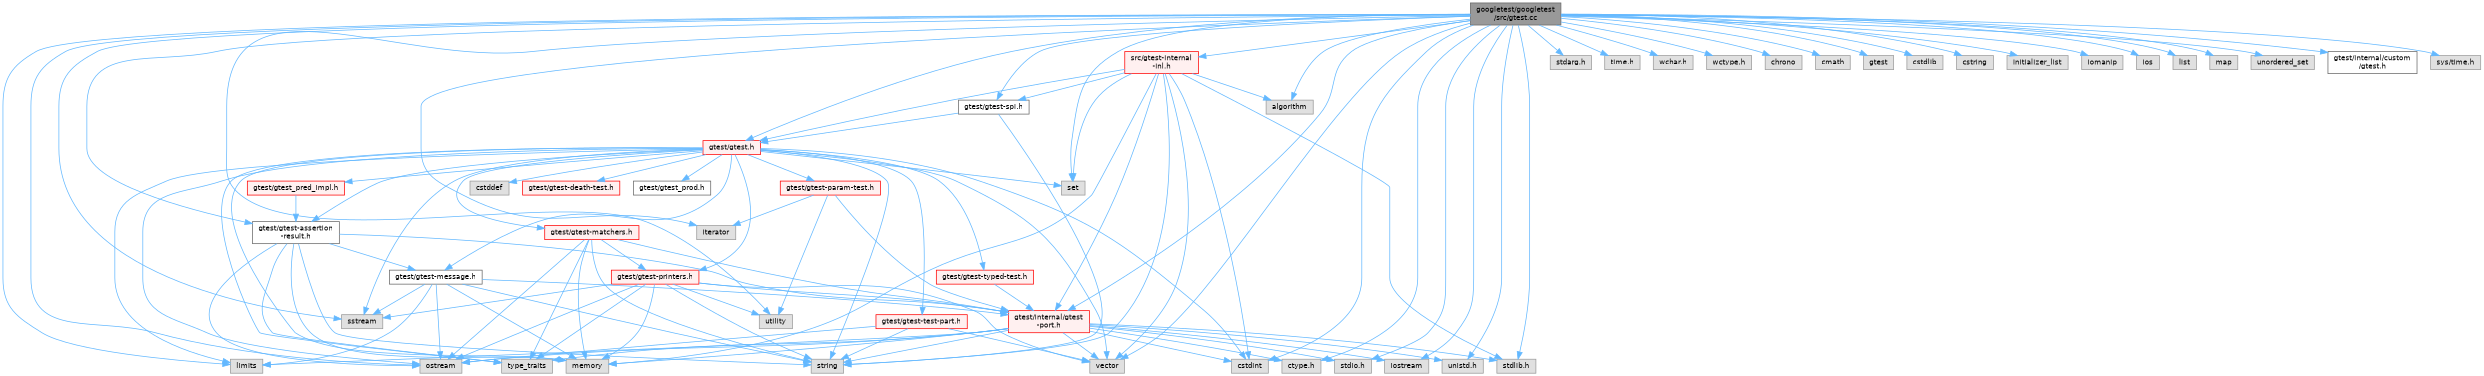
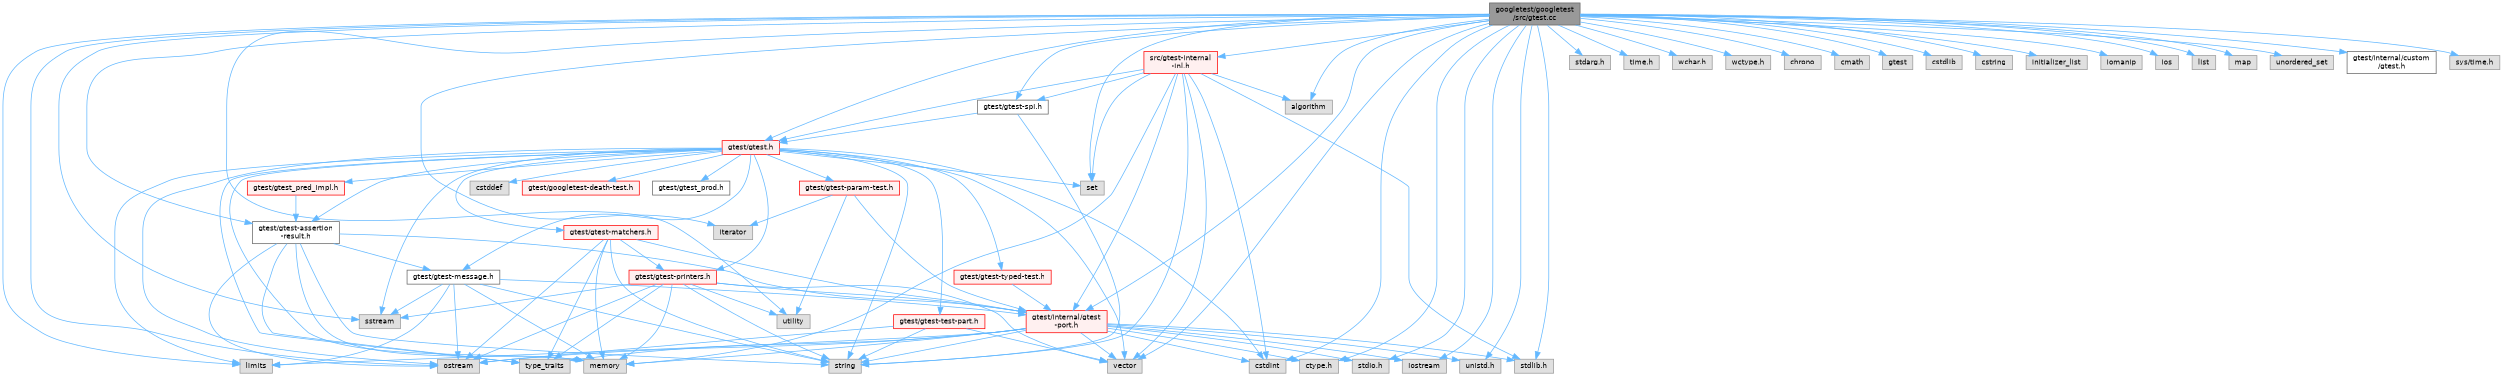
(571, 188) -> (581, 188)
